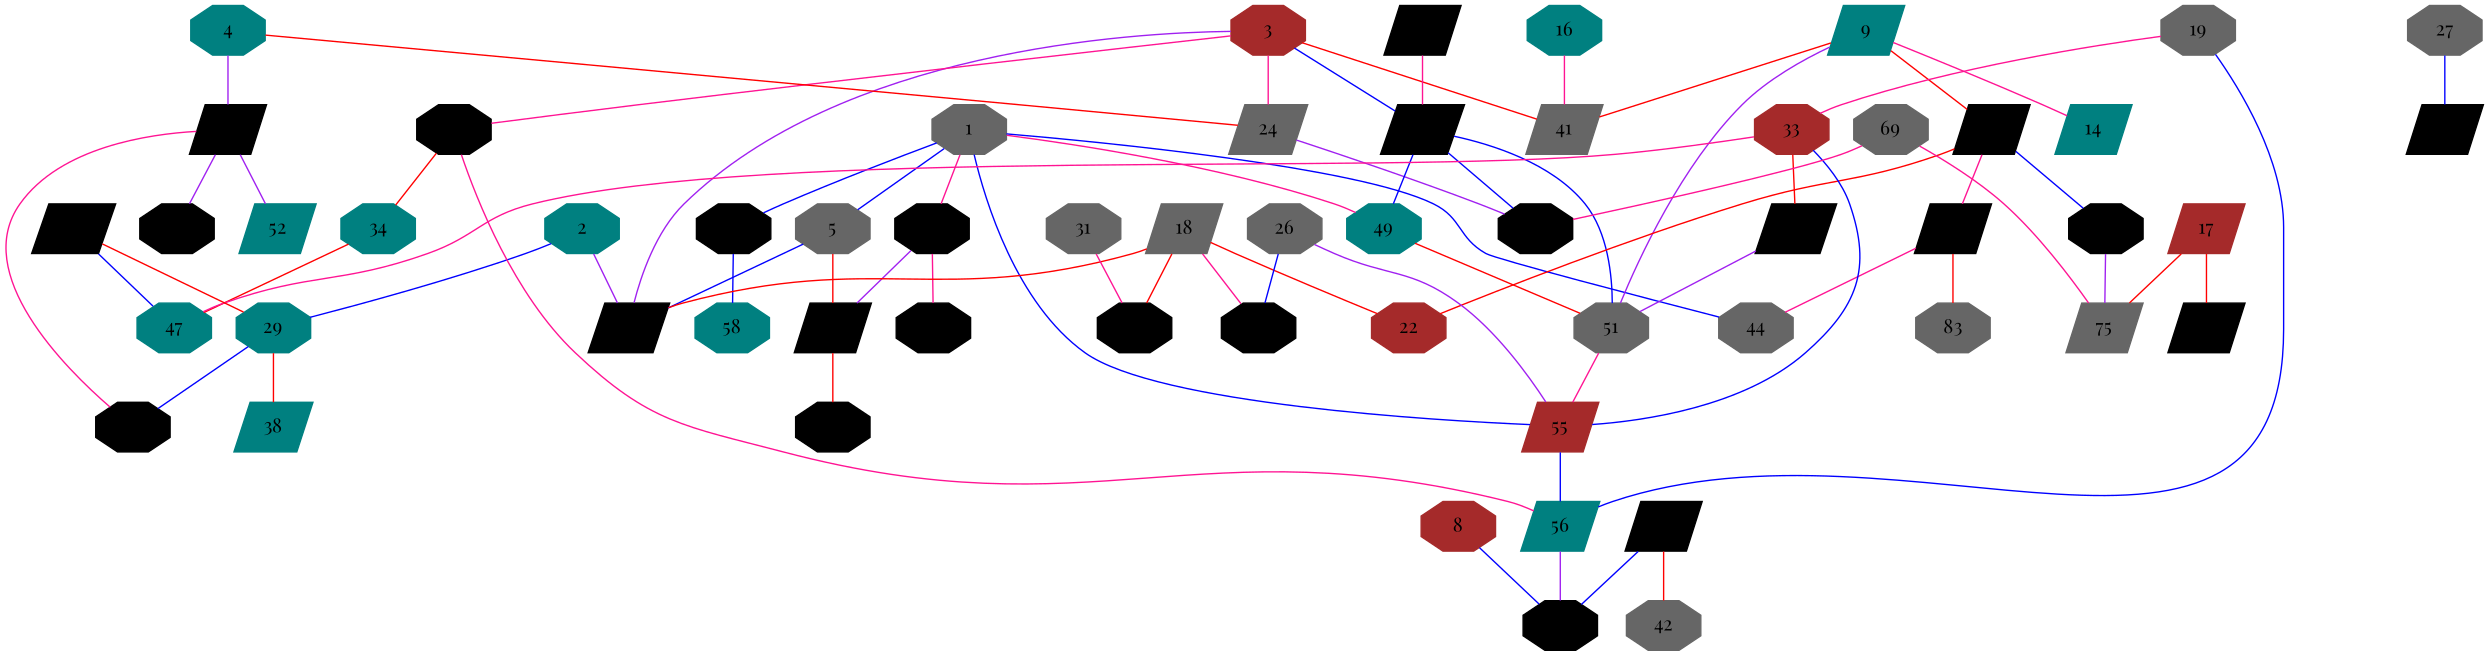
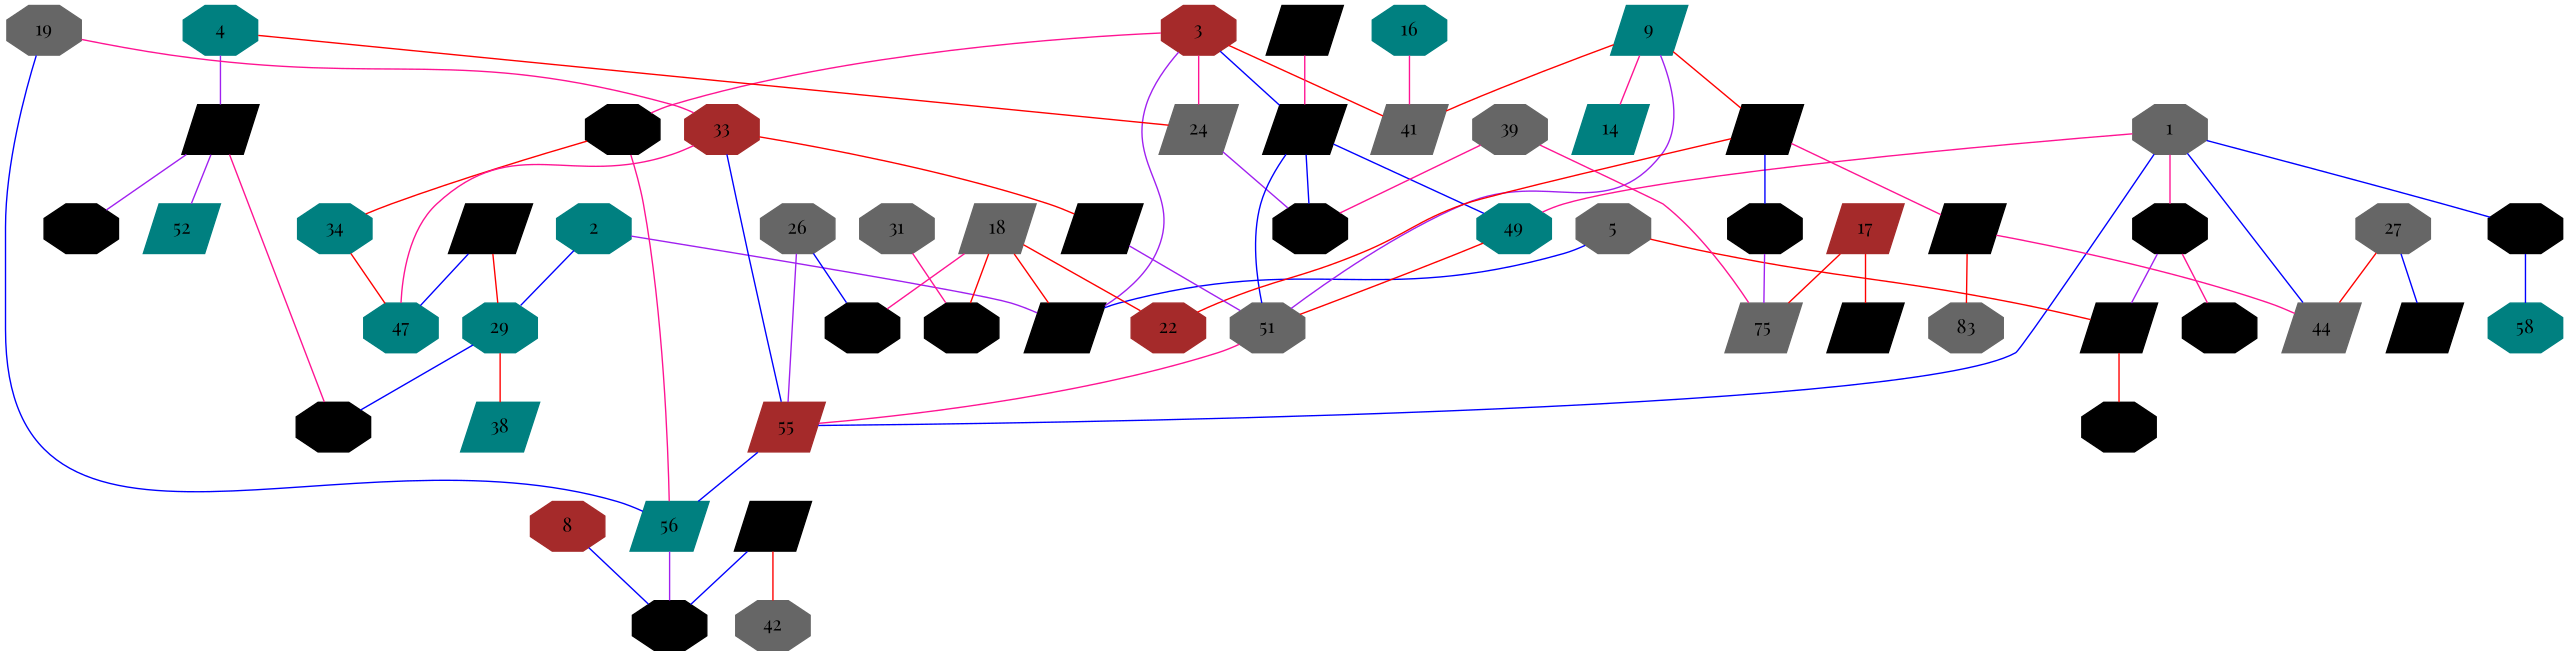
(1891, 130) -> (1510, 130)
(901, 179) -> none
none -> (2358, 278)
(1756, 328) -> (2322, 328)
